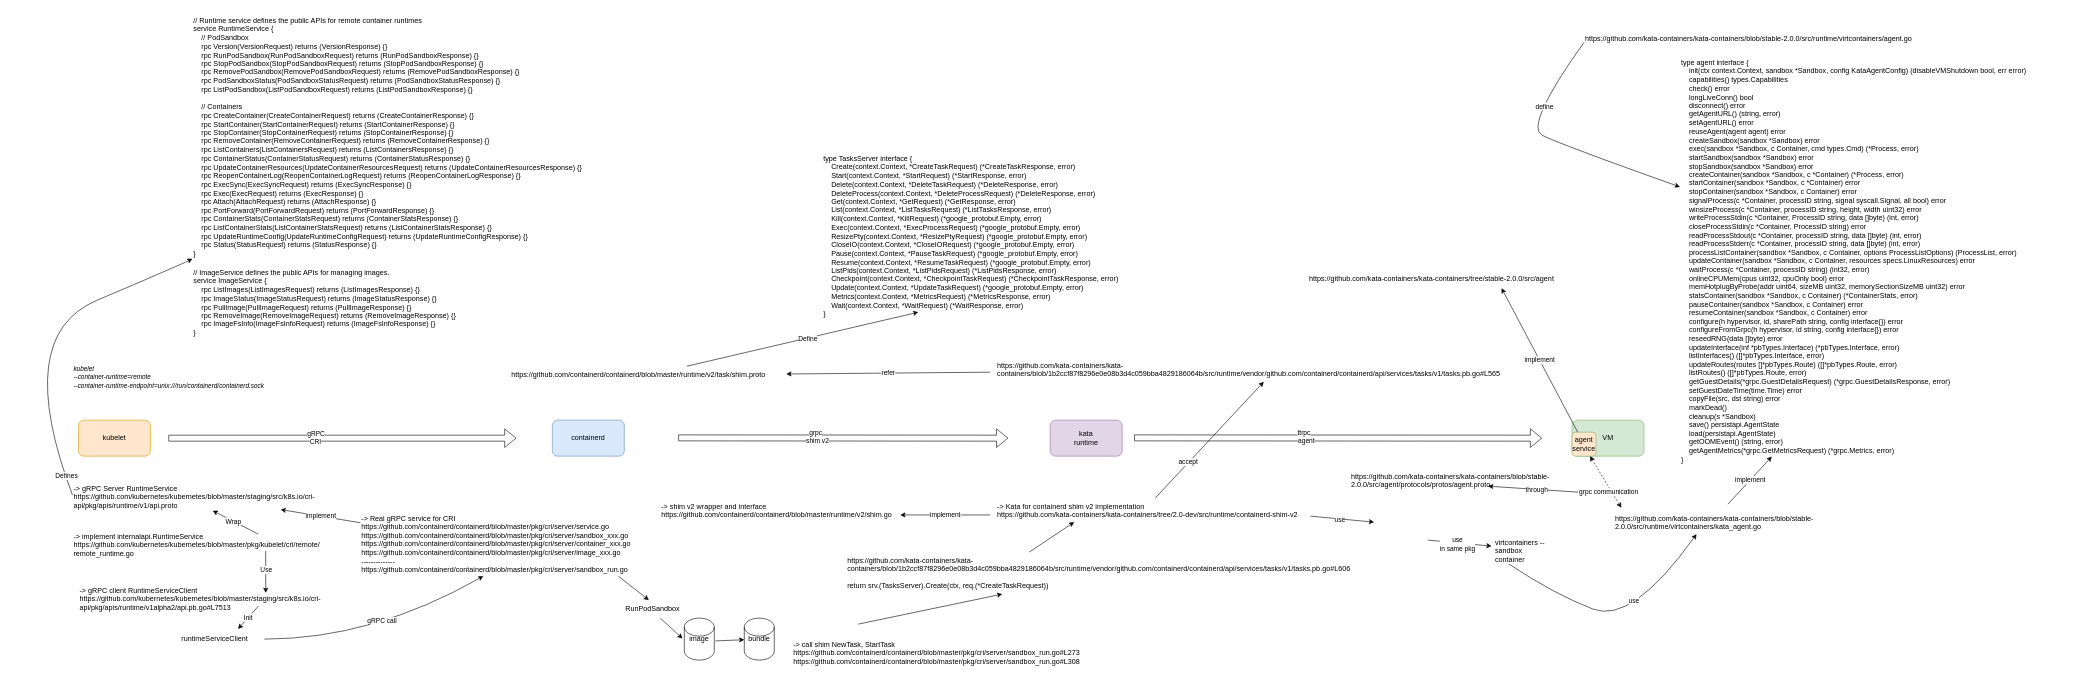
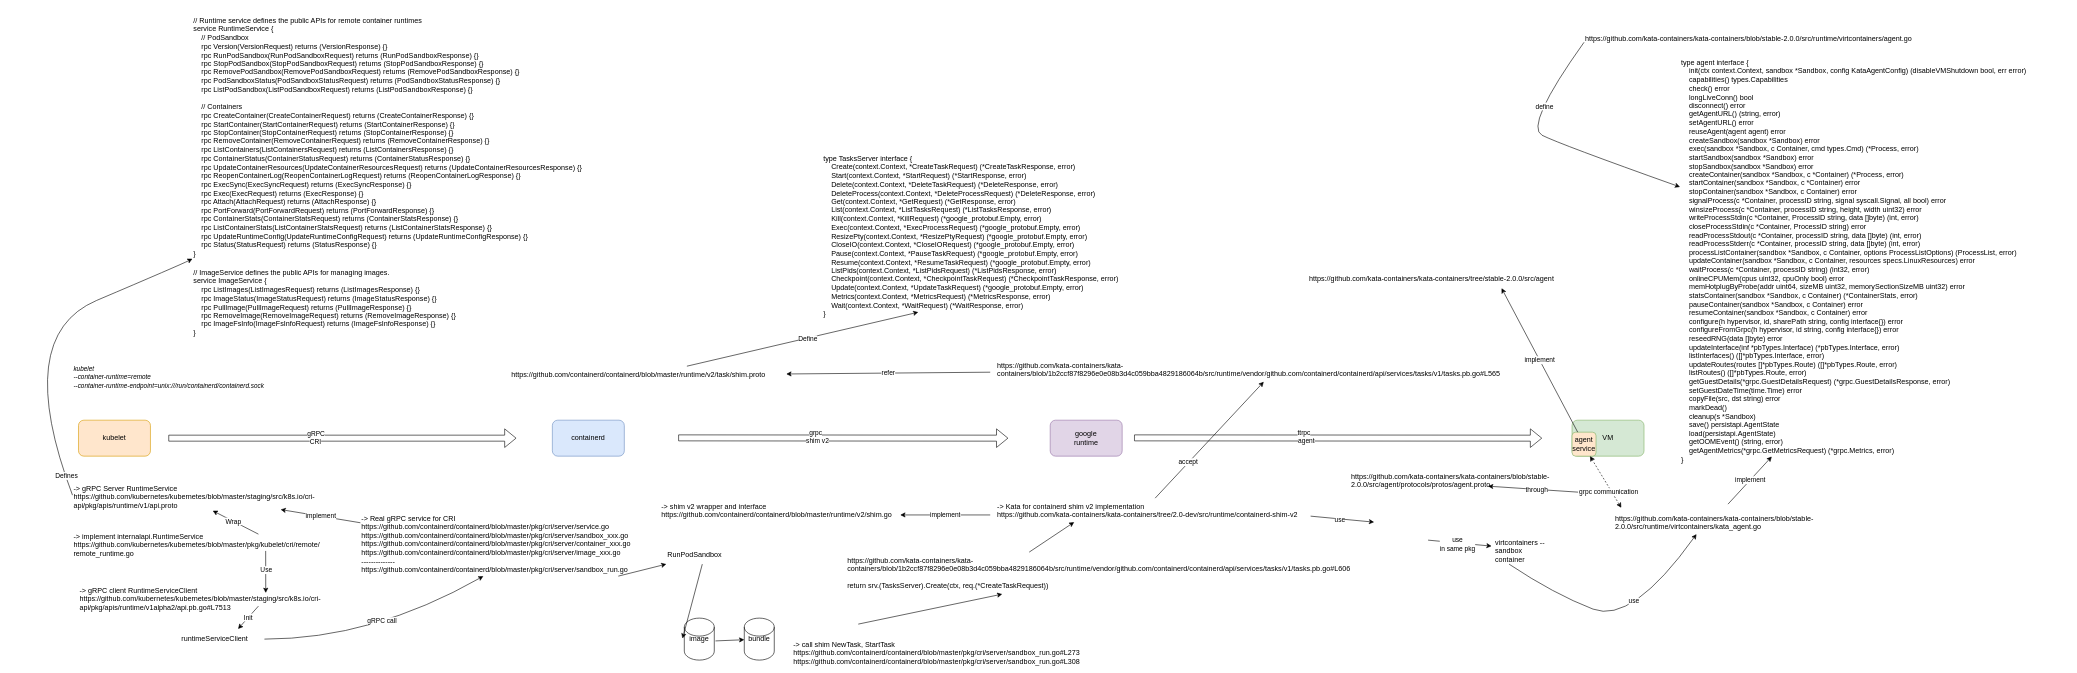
(1086, 438) -> (1086, 438)
(660, 609) -> (702, 555)
